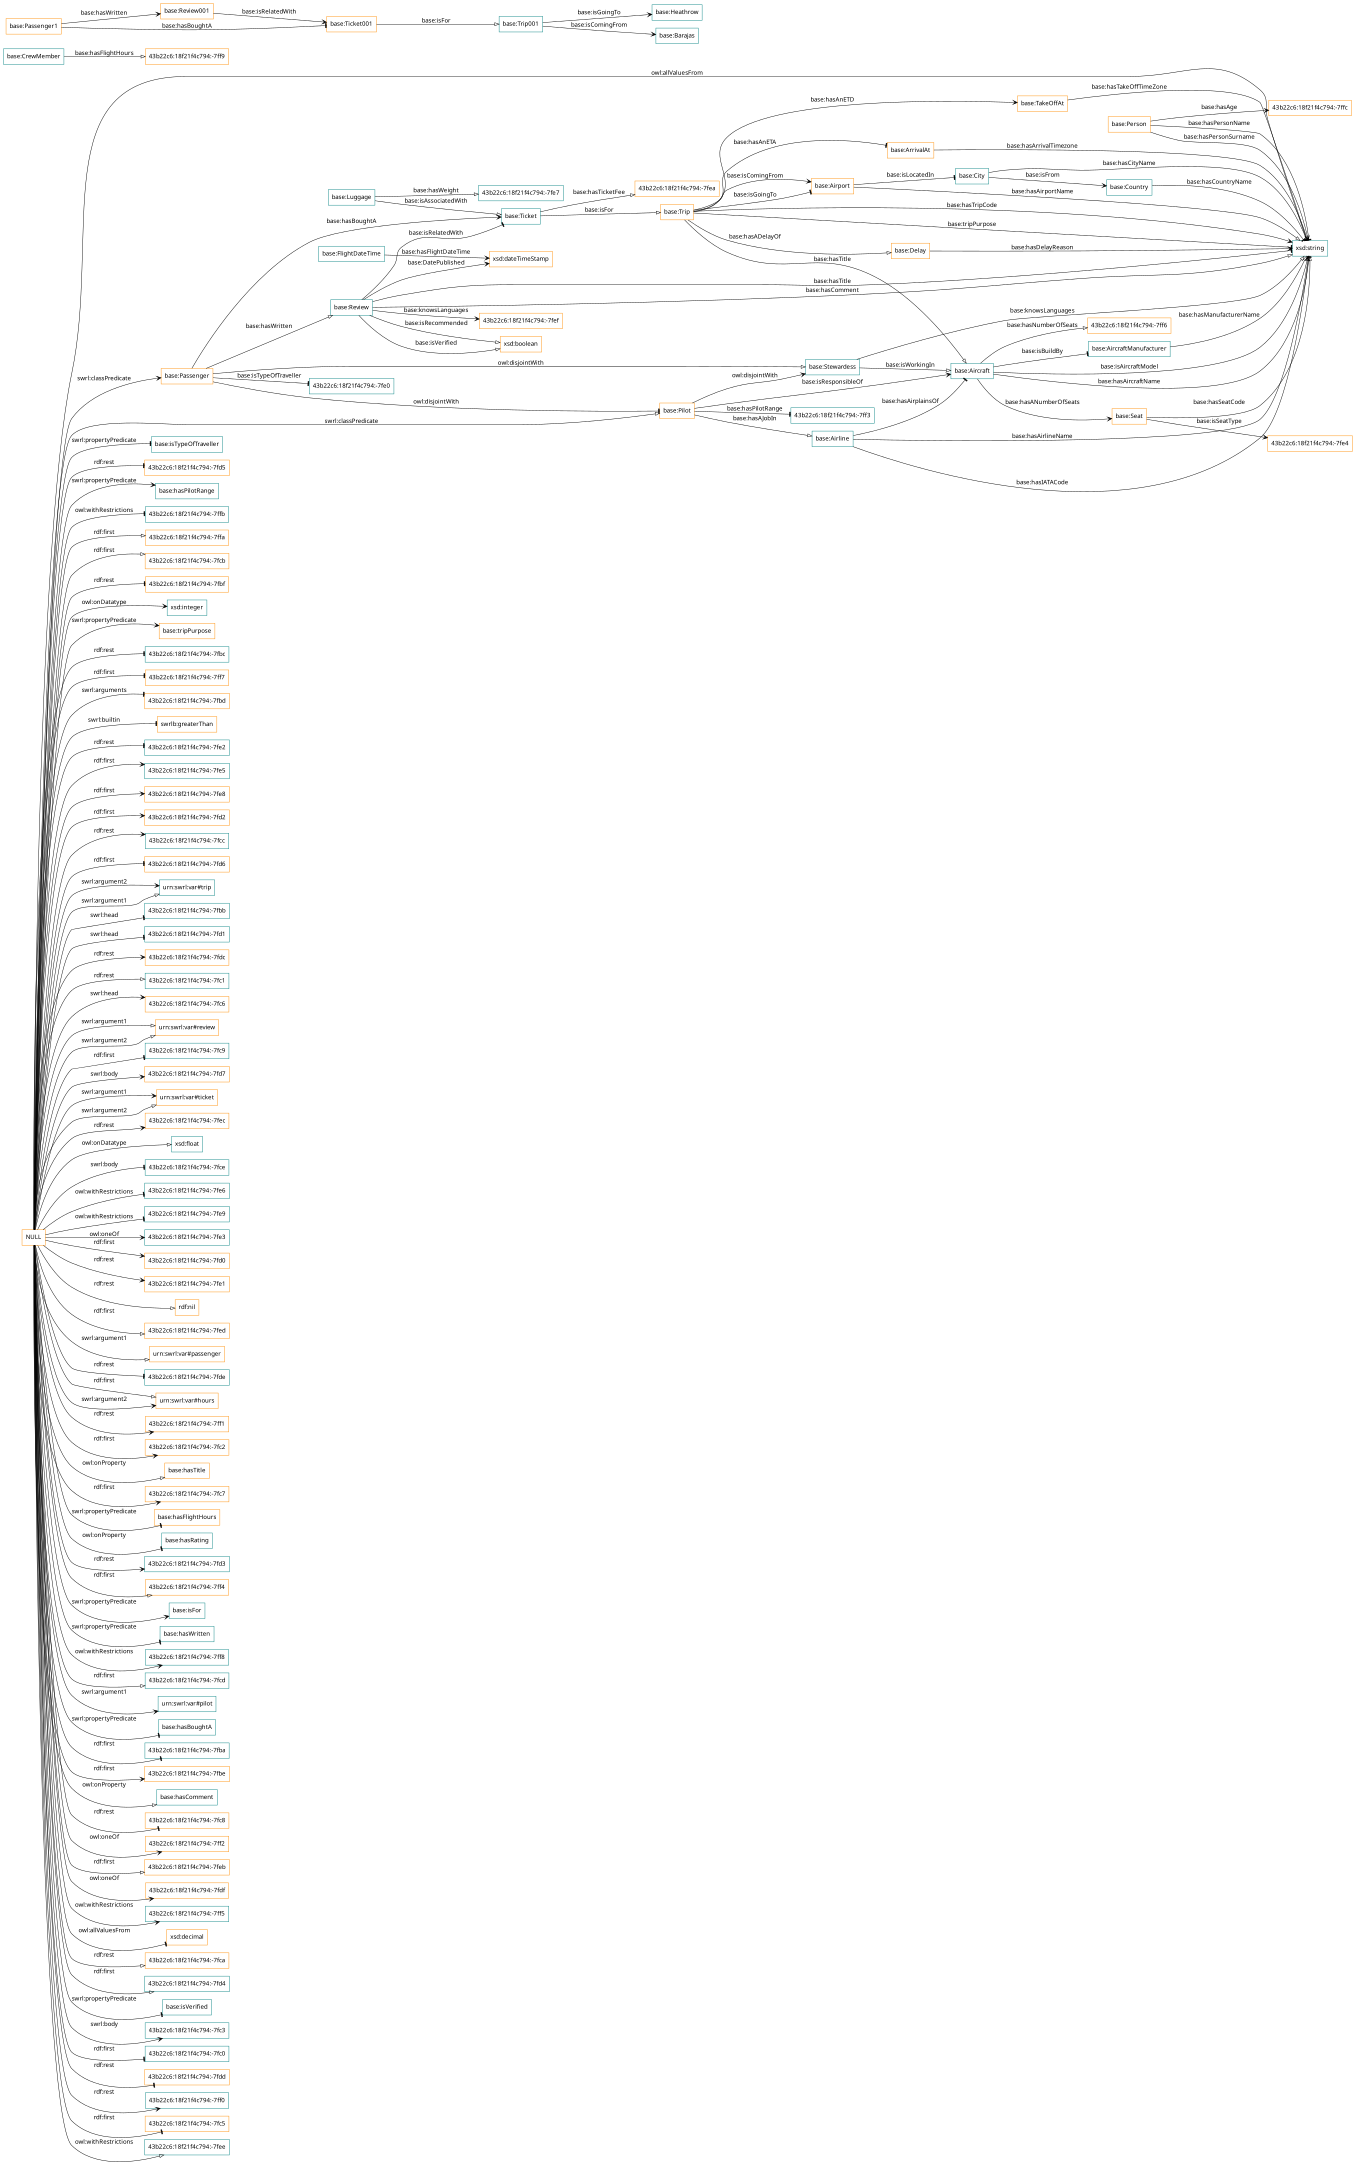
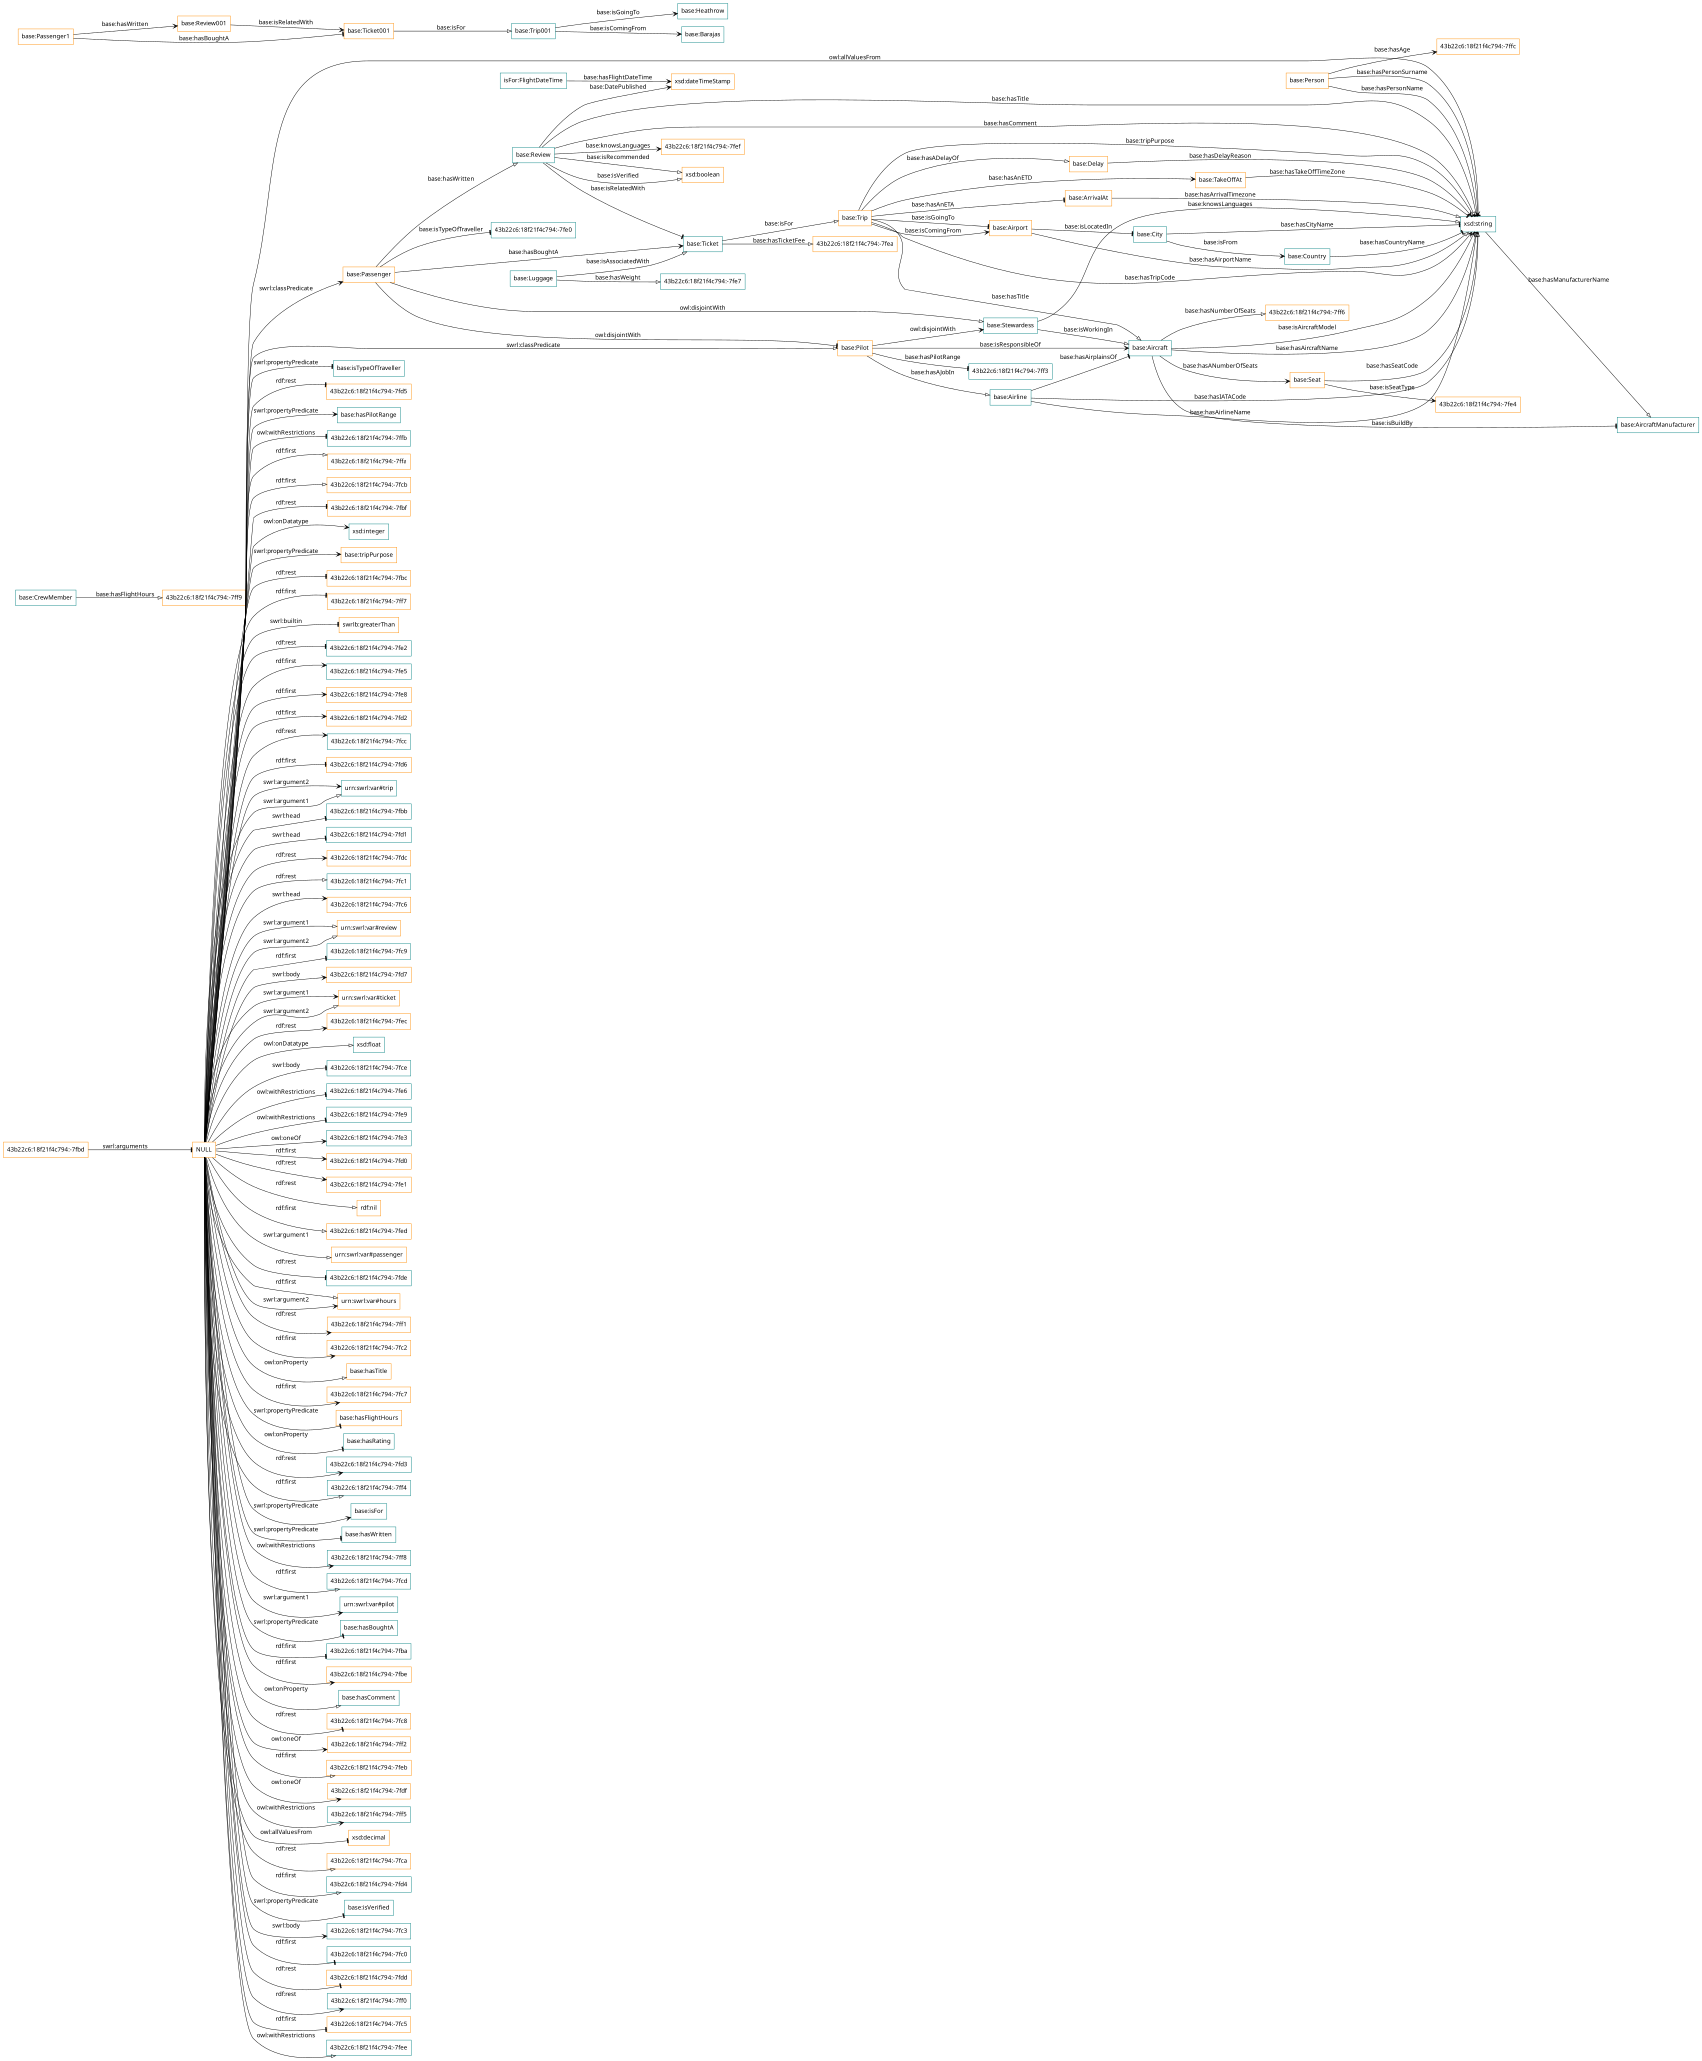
(352, 254) -> (533, 81)
(1251, 324) -> (1567, 323)
(187, 654) -> (369, 578)
(41, 933) -> (139, 1150)
(187, 1587) -> (369, 1488)
